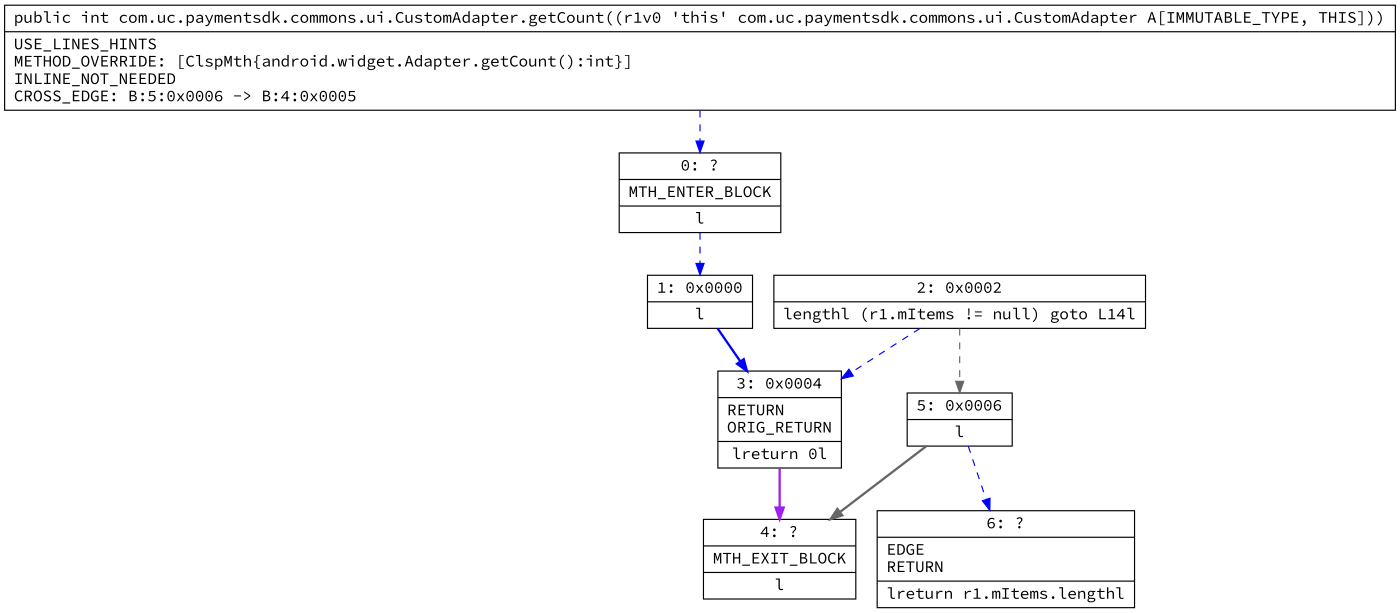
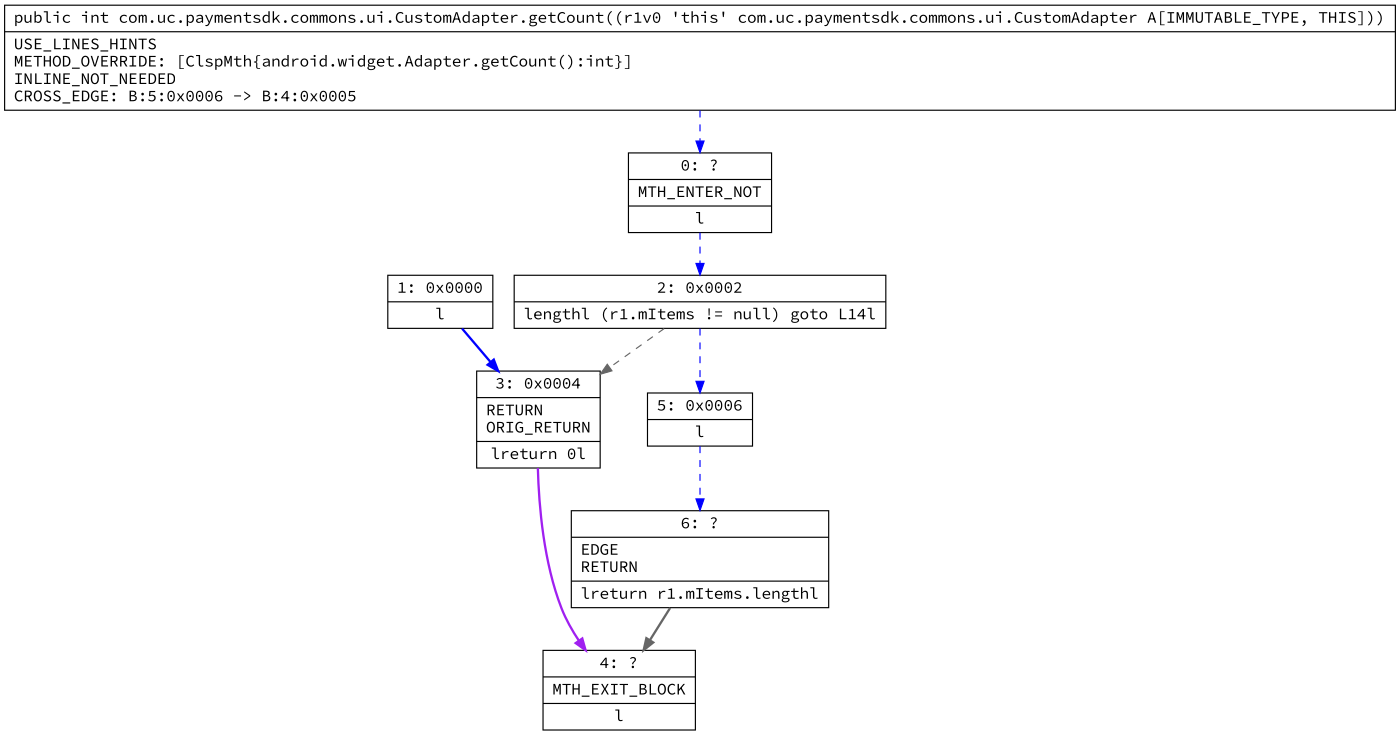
(700, 192) -> (700, 192)
(700, 248) -> (700, 248)
(886, 351) -> (637, 348)
(960, 355) -> (700, 355)
(883, 479) -> (660, 624)
